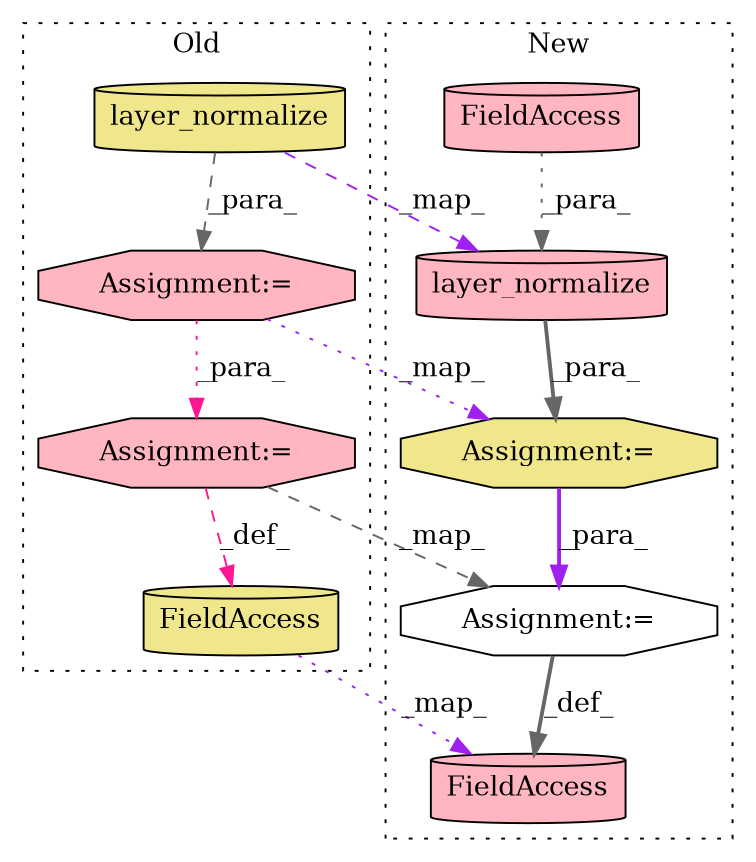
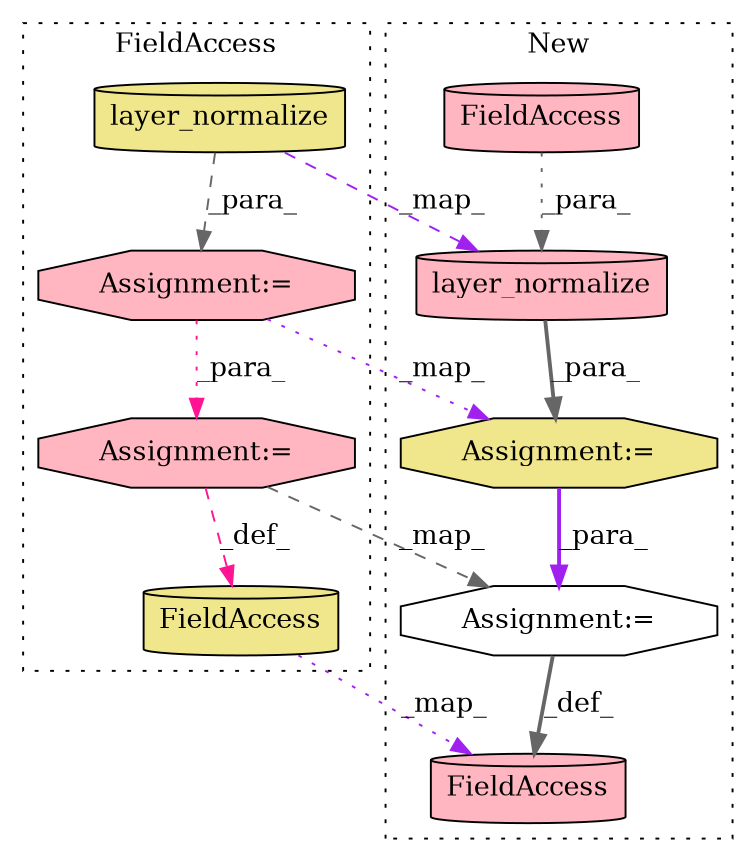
(197, 45) -> (197, 45)
